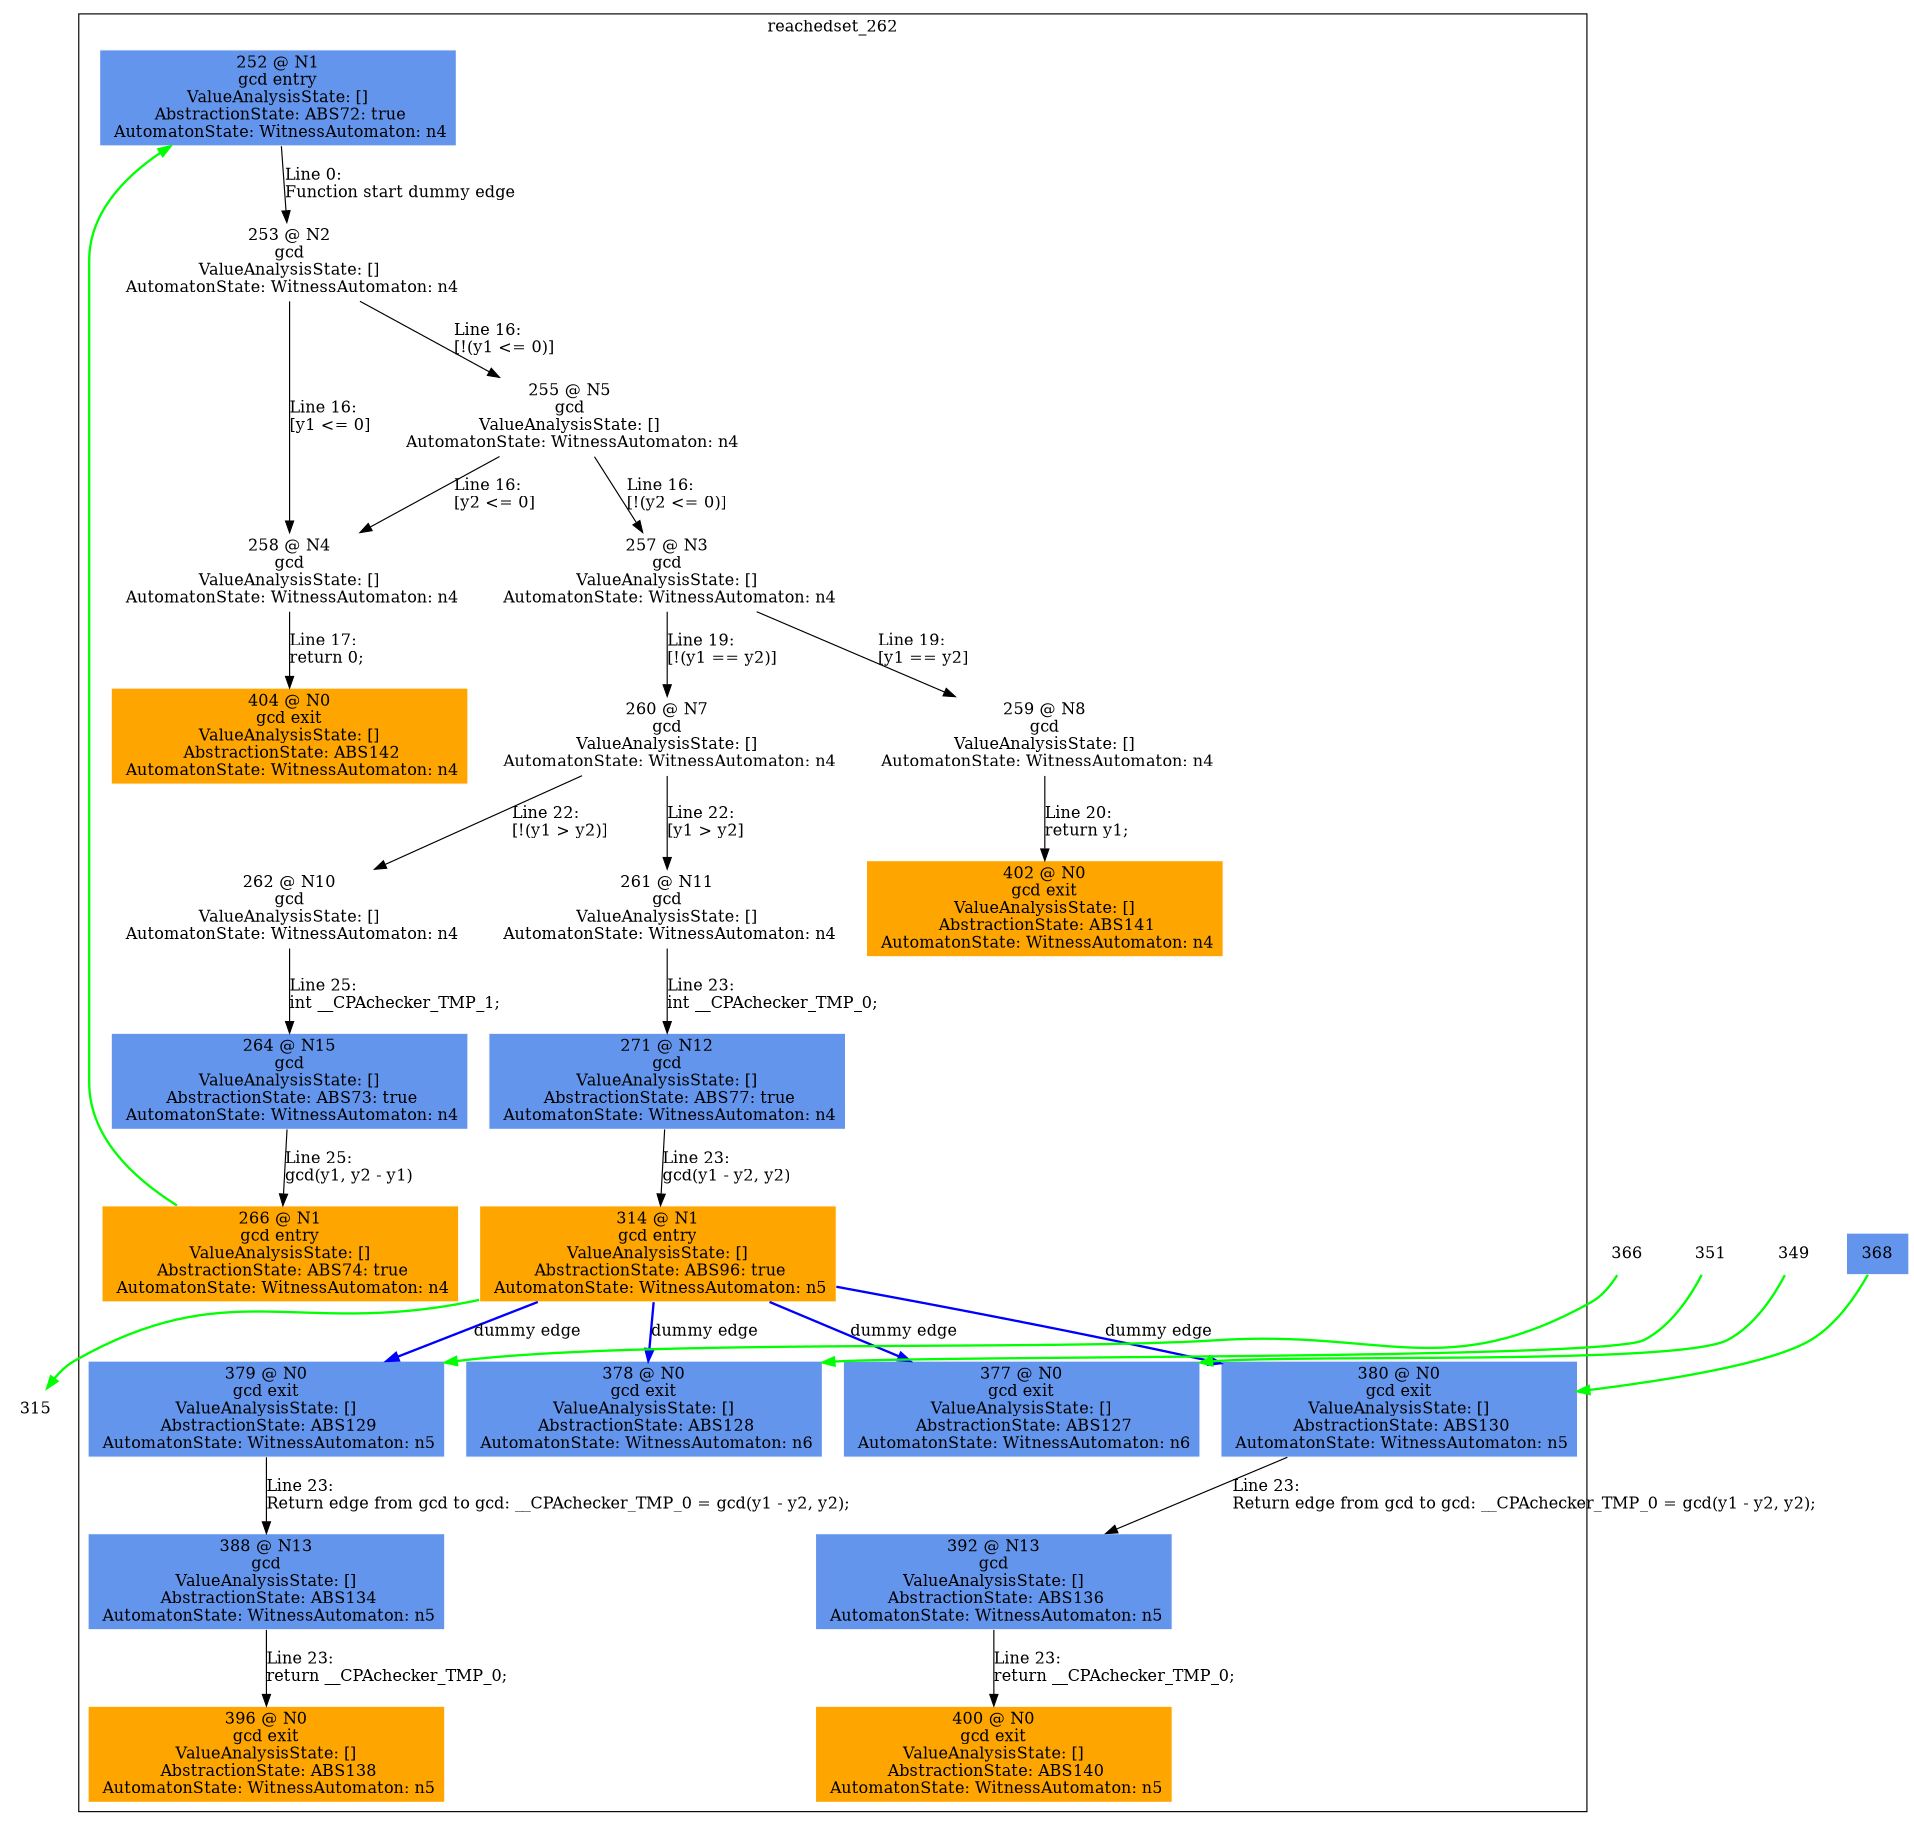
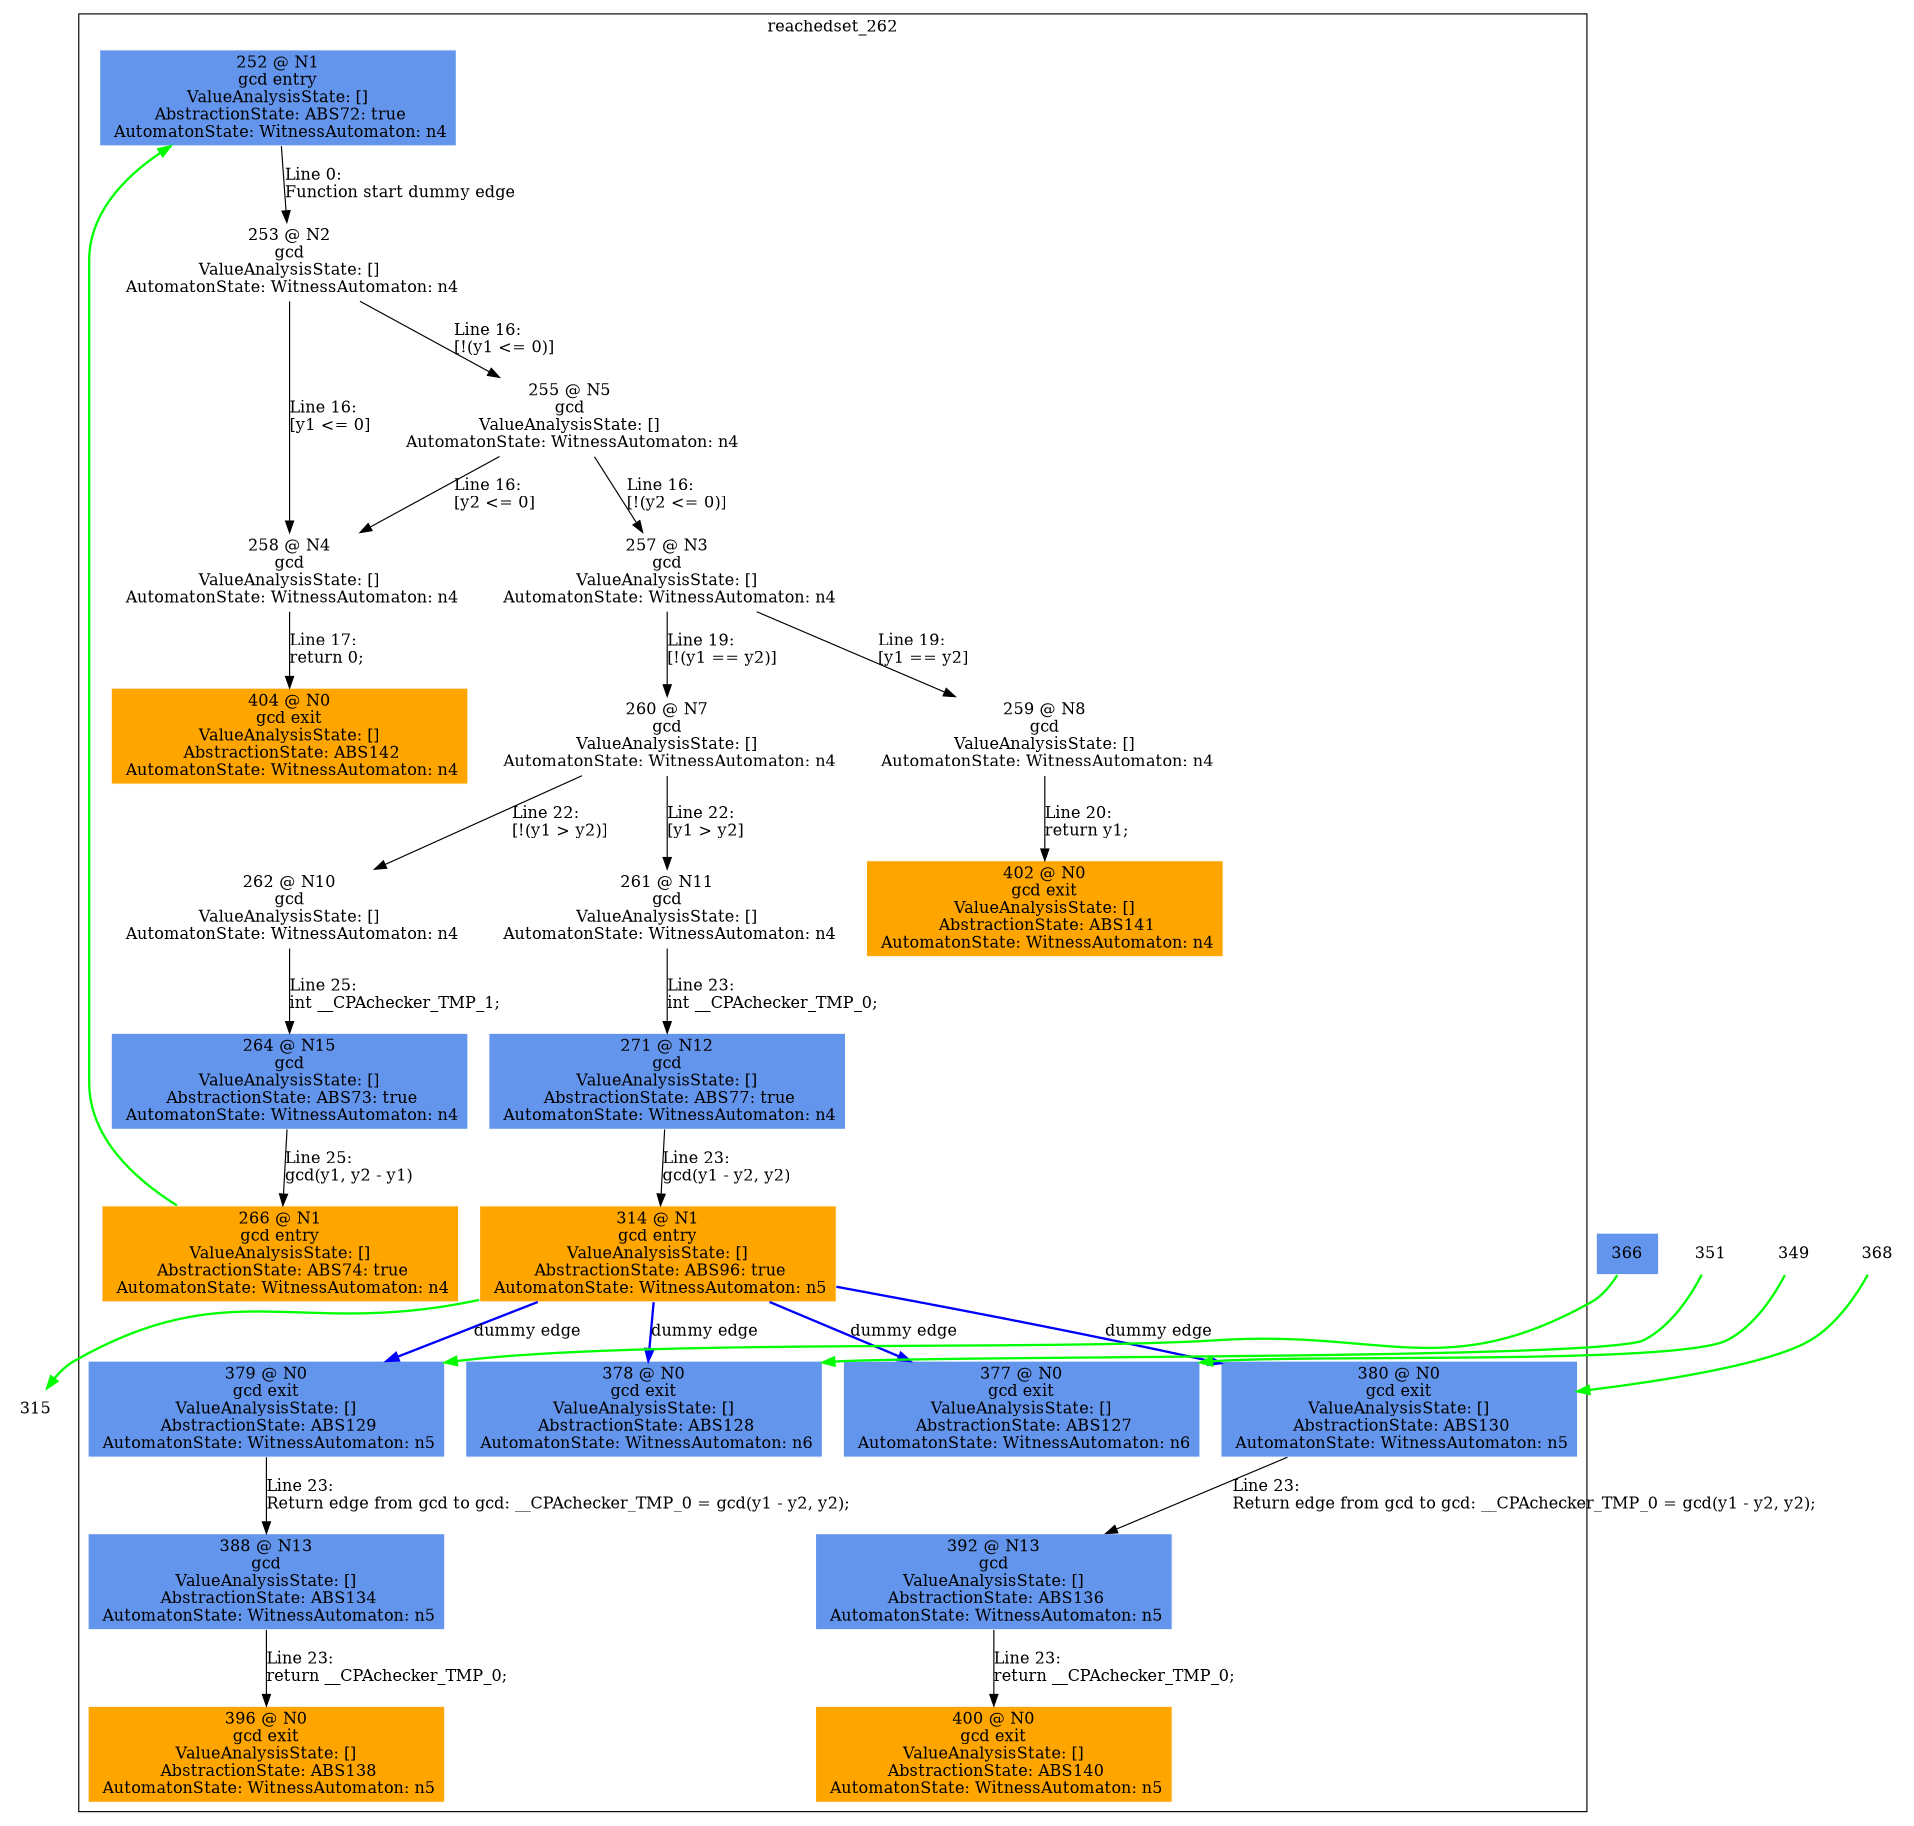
(1627, 1254) -> (1627, 1254)
(1878, 1254) -> (1878, 1254)
